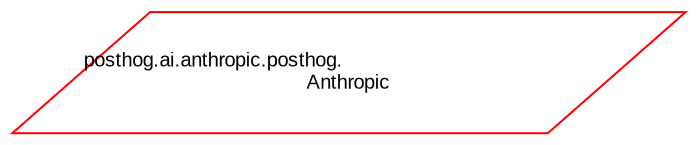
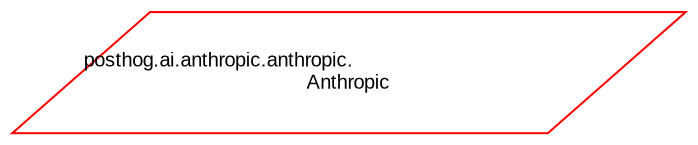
(349, 73) -> (349, 73)
